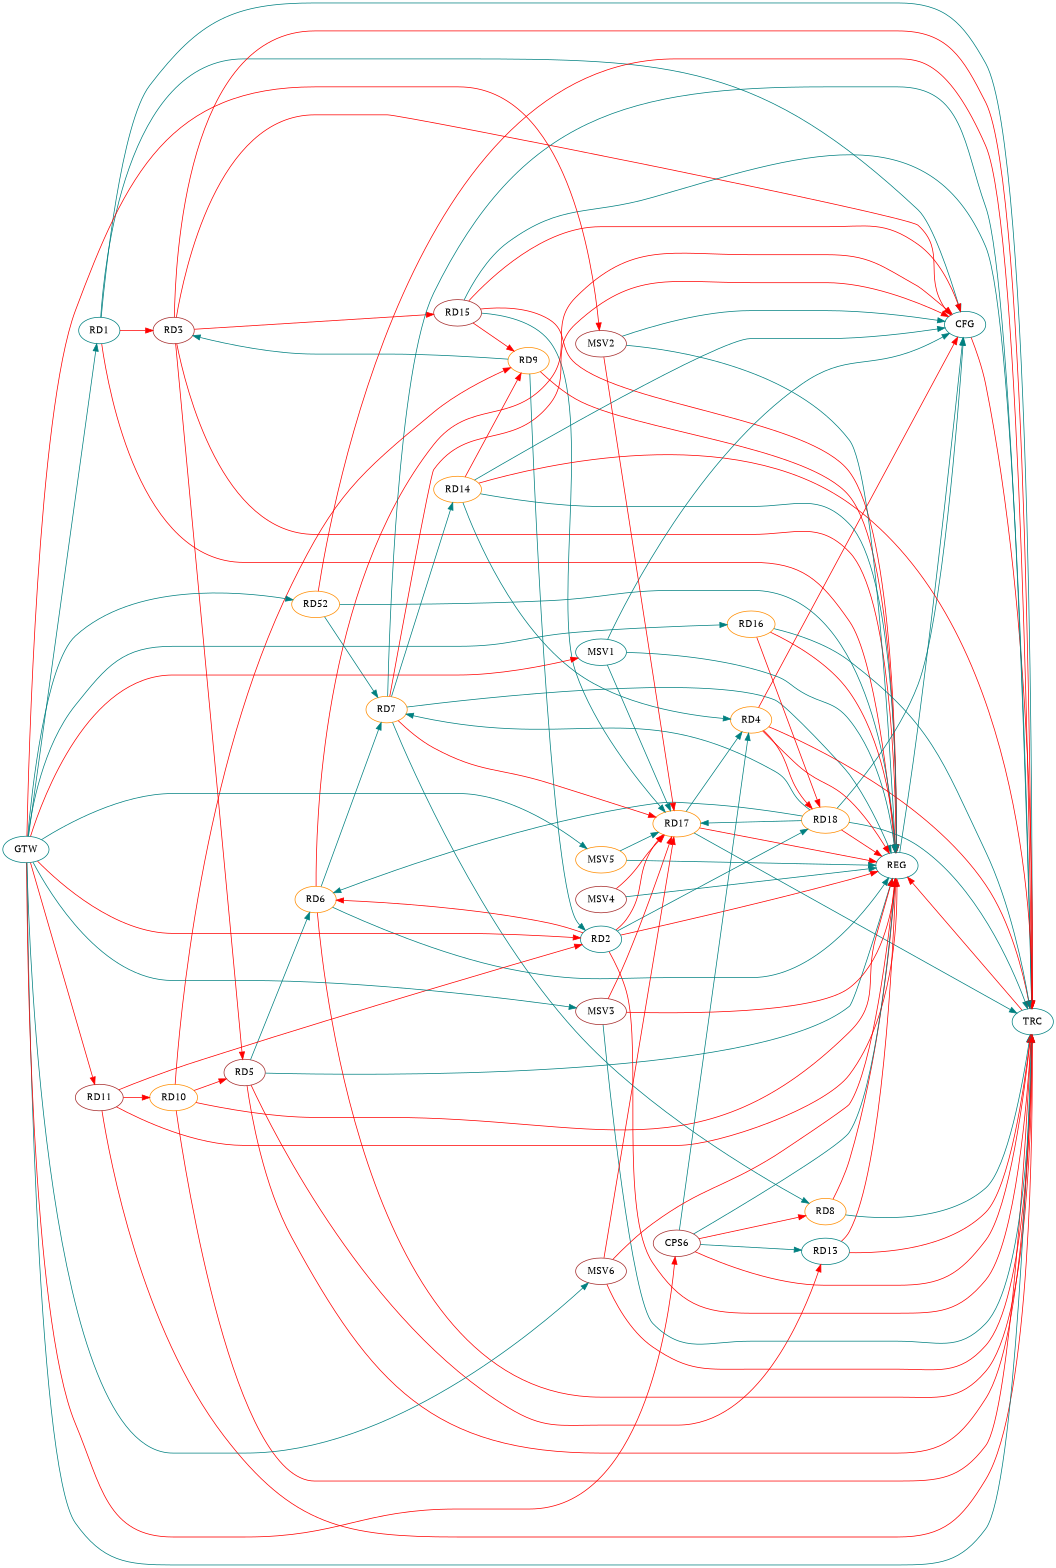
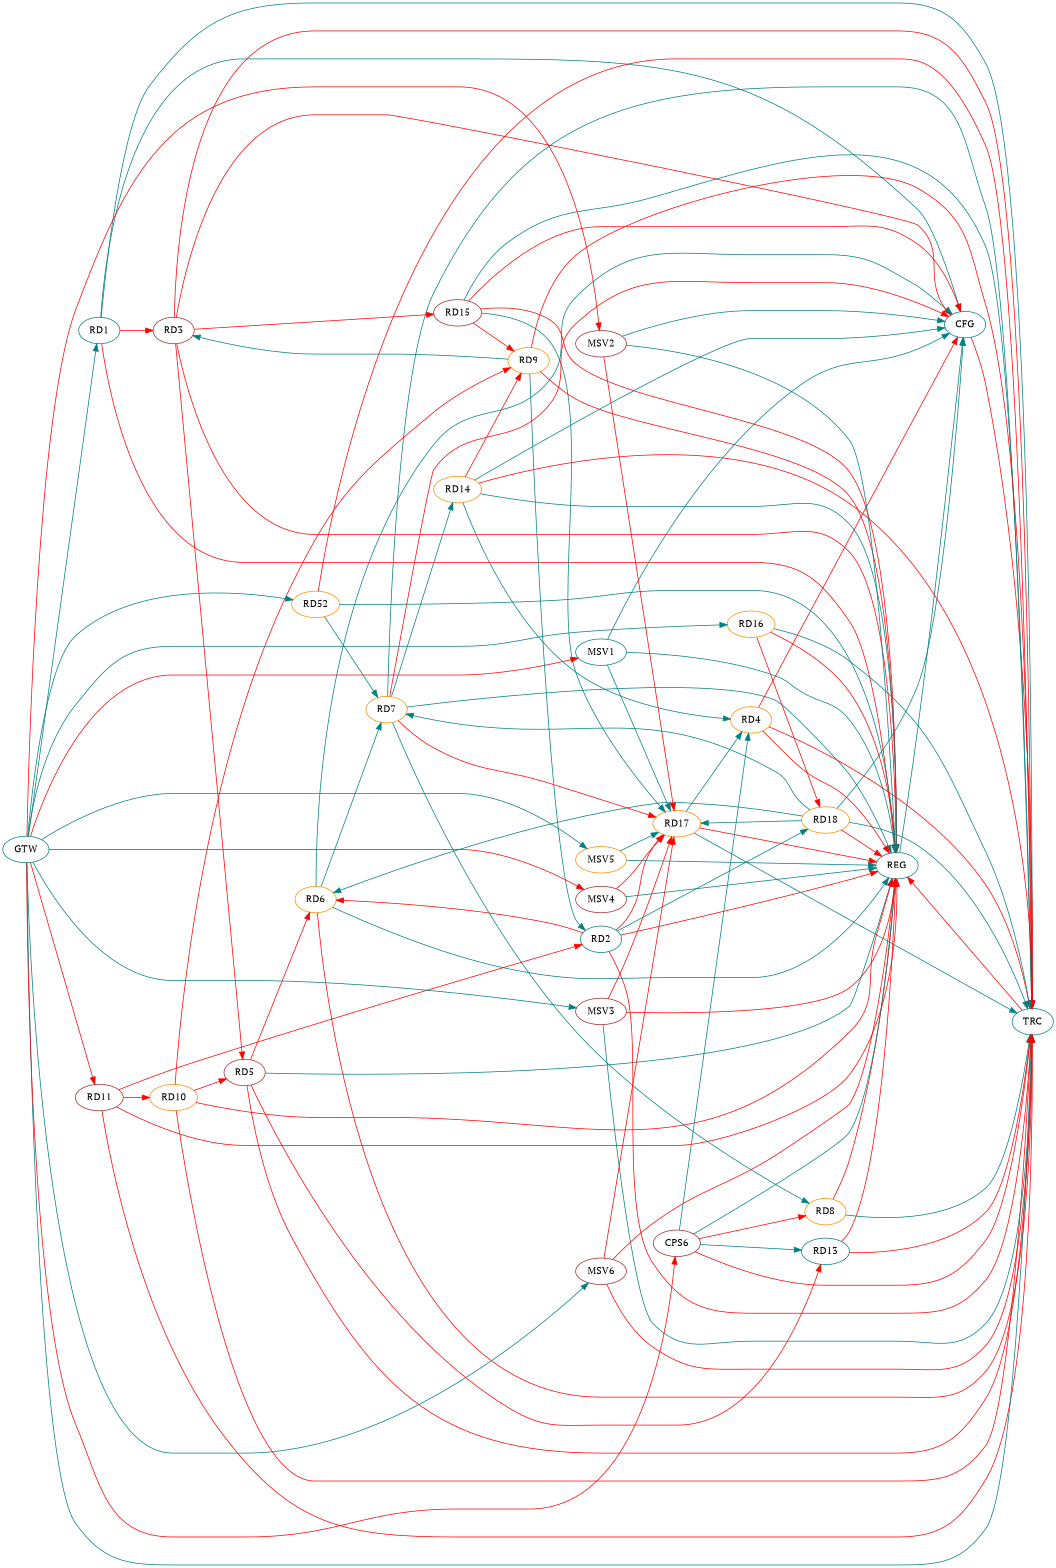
none -> (996, 352)
(476, 416) -> (476, 416)
(787, 766) -> none
(294, 933) -> (303, 849)
(279, 990) -> (279, 990)
